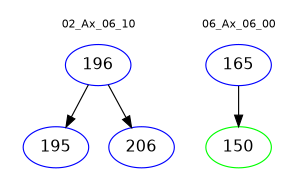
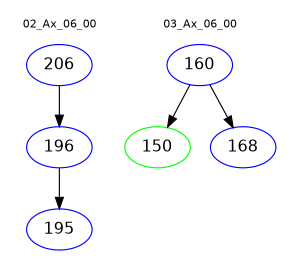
(99, 25) -> (60, 25)
(239, 25) -> (200, 25)
(239, 65) -> (200, 65)
(117, 101) -> (59, 101)
none -> (243, 147)
